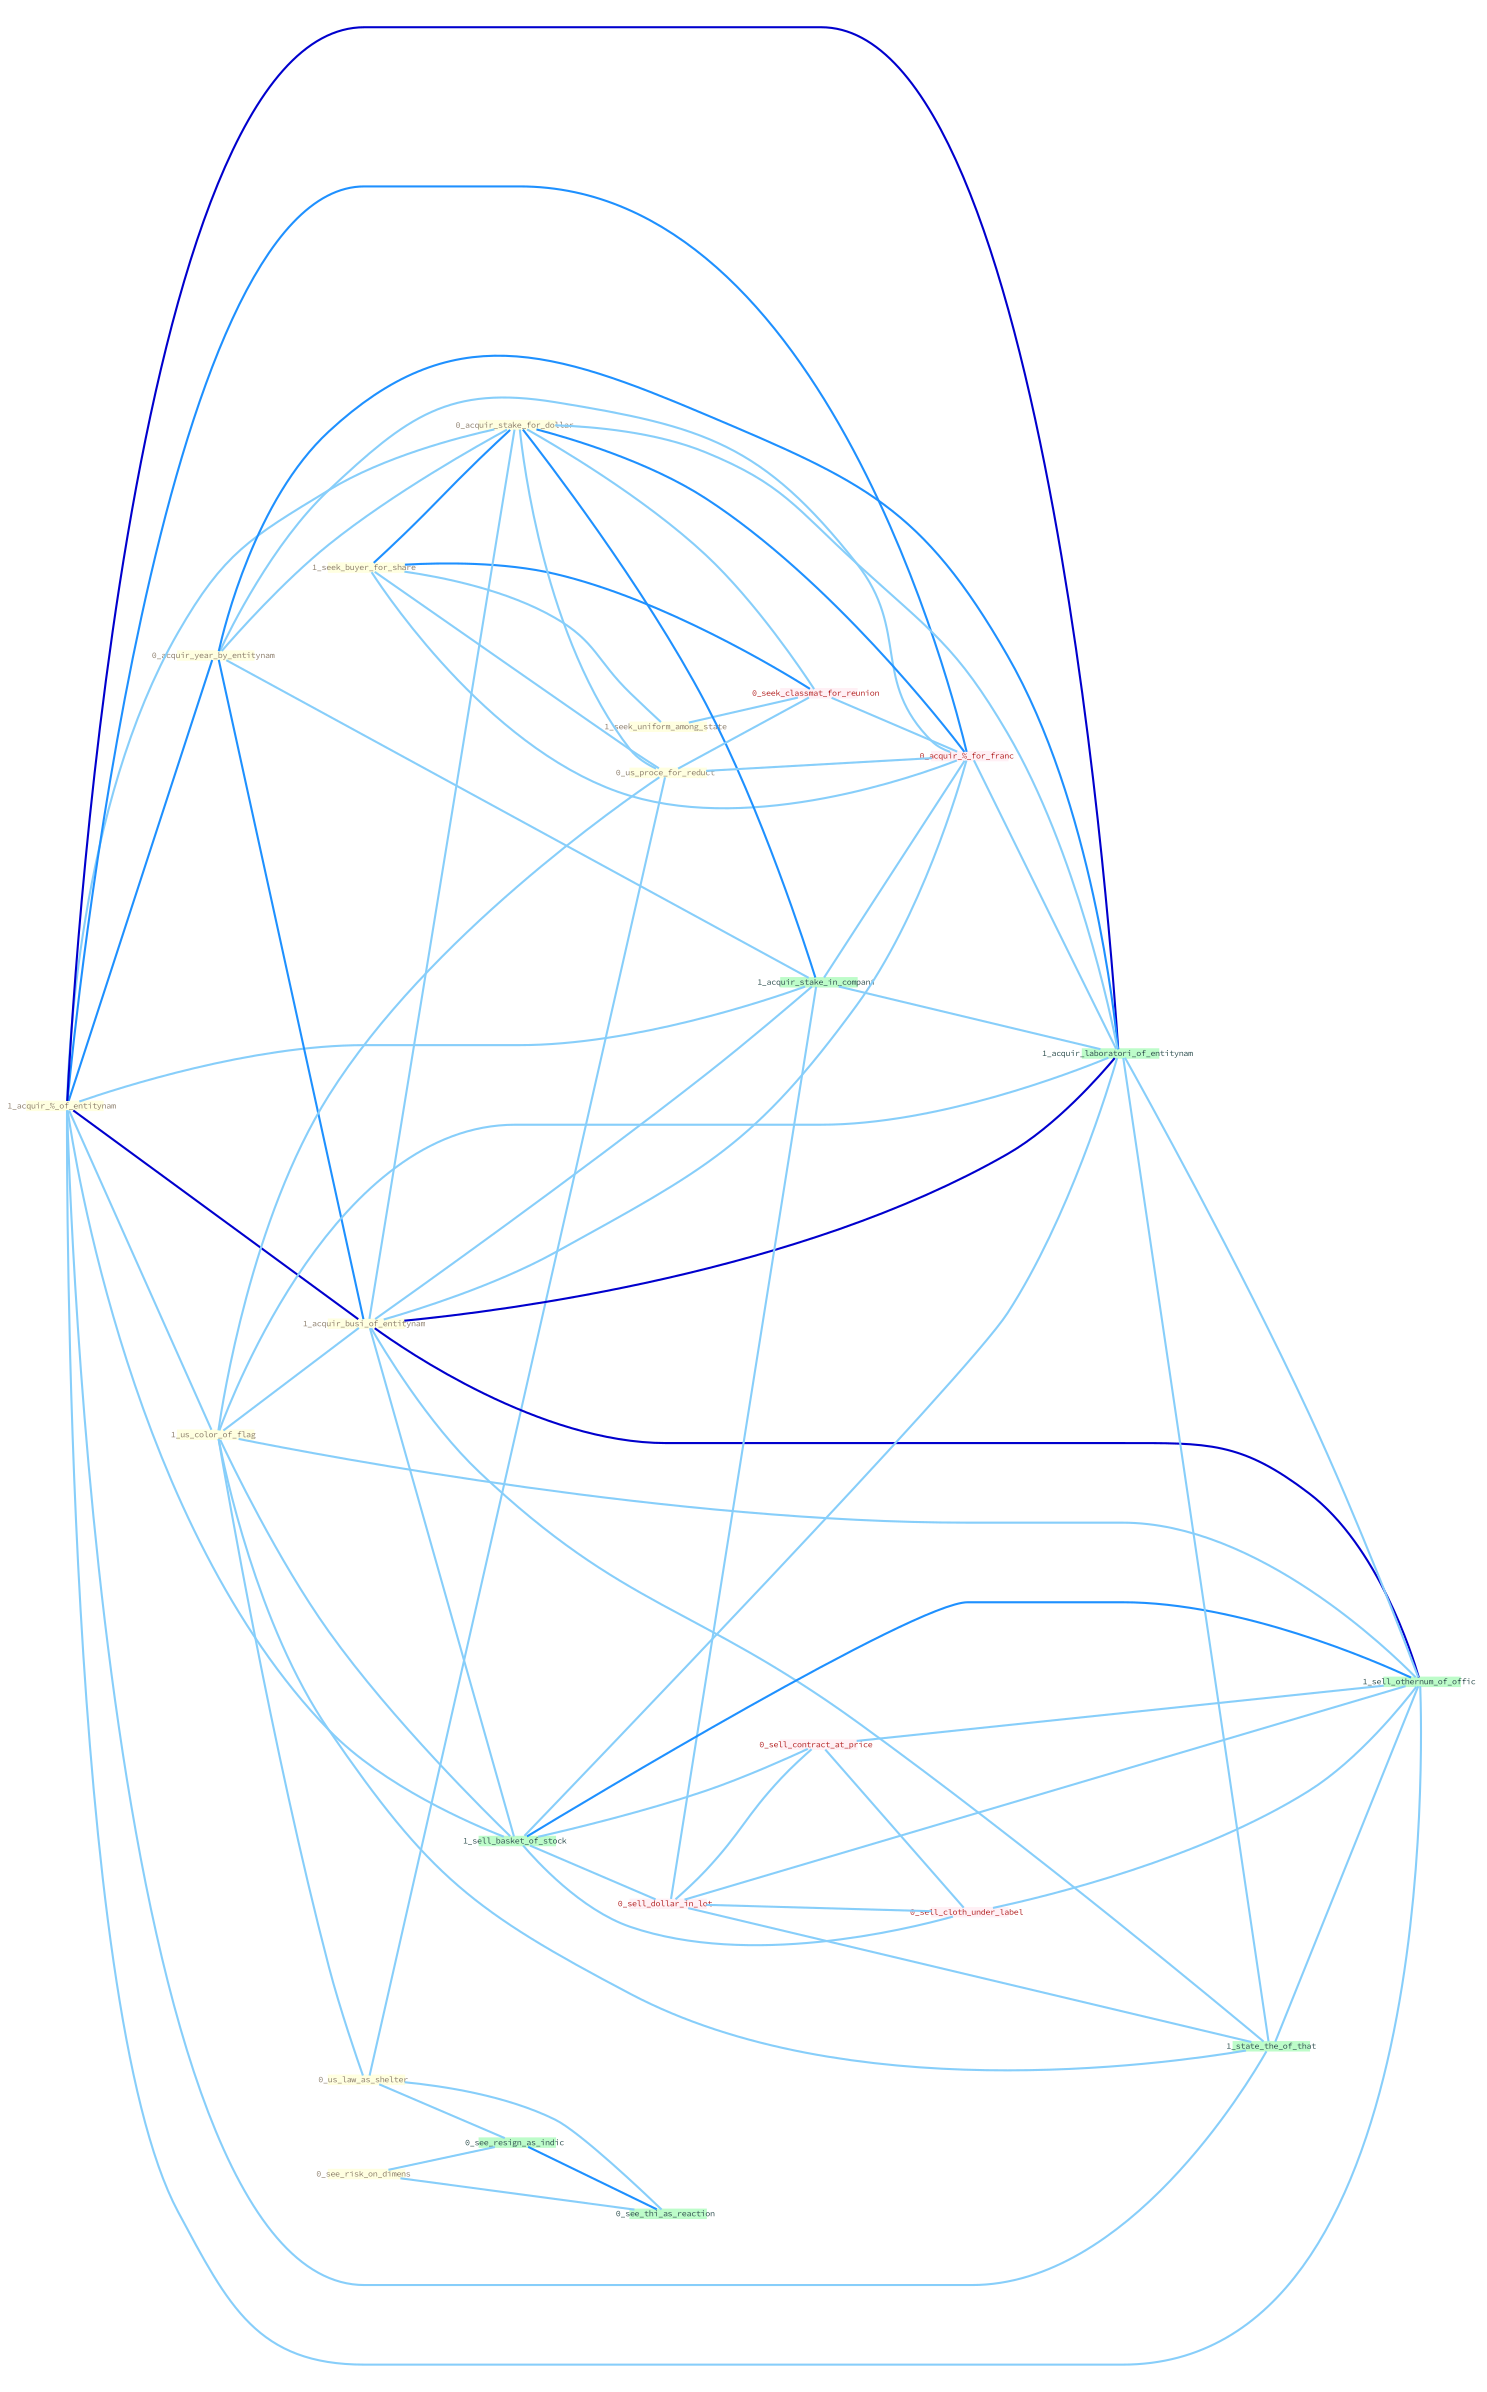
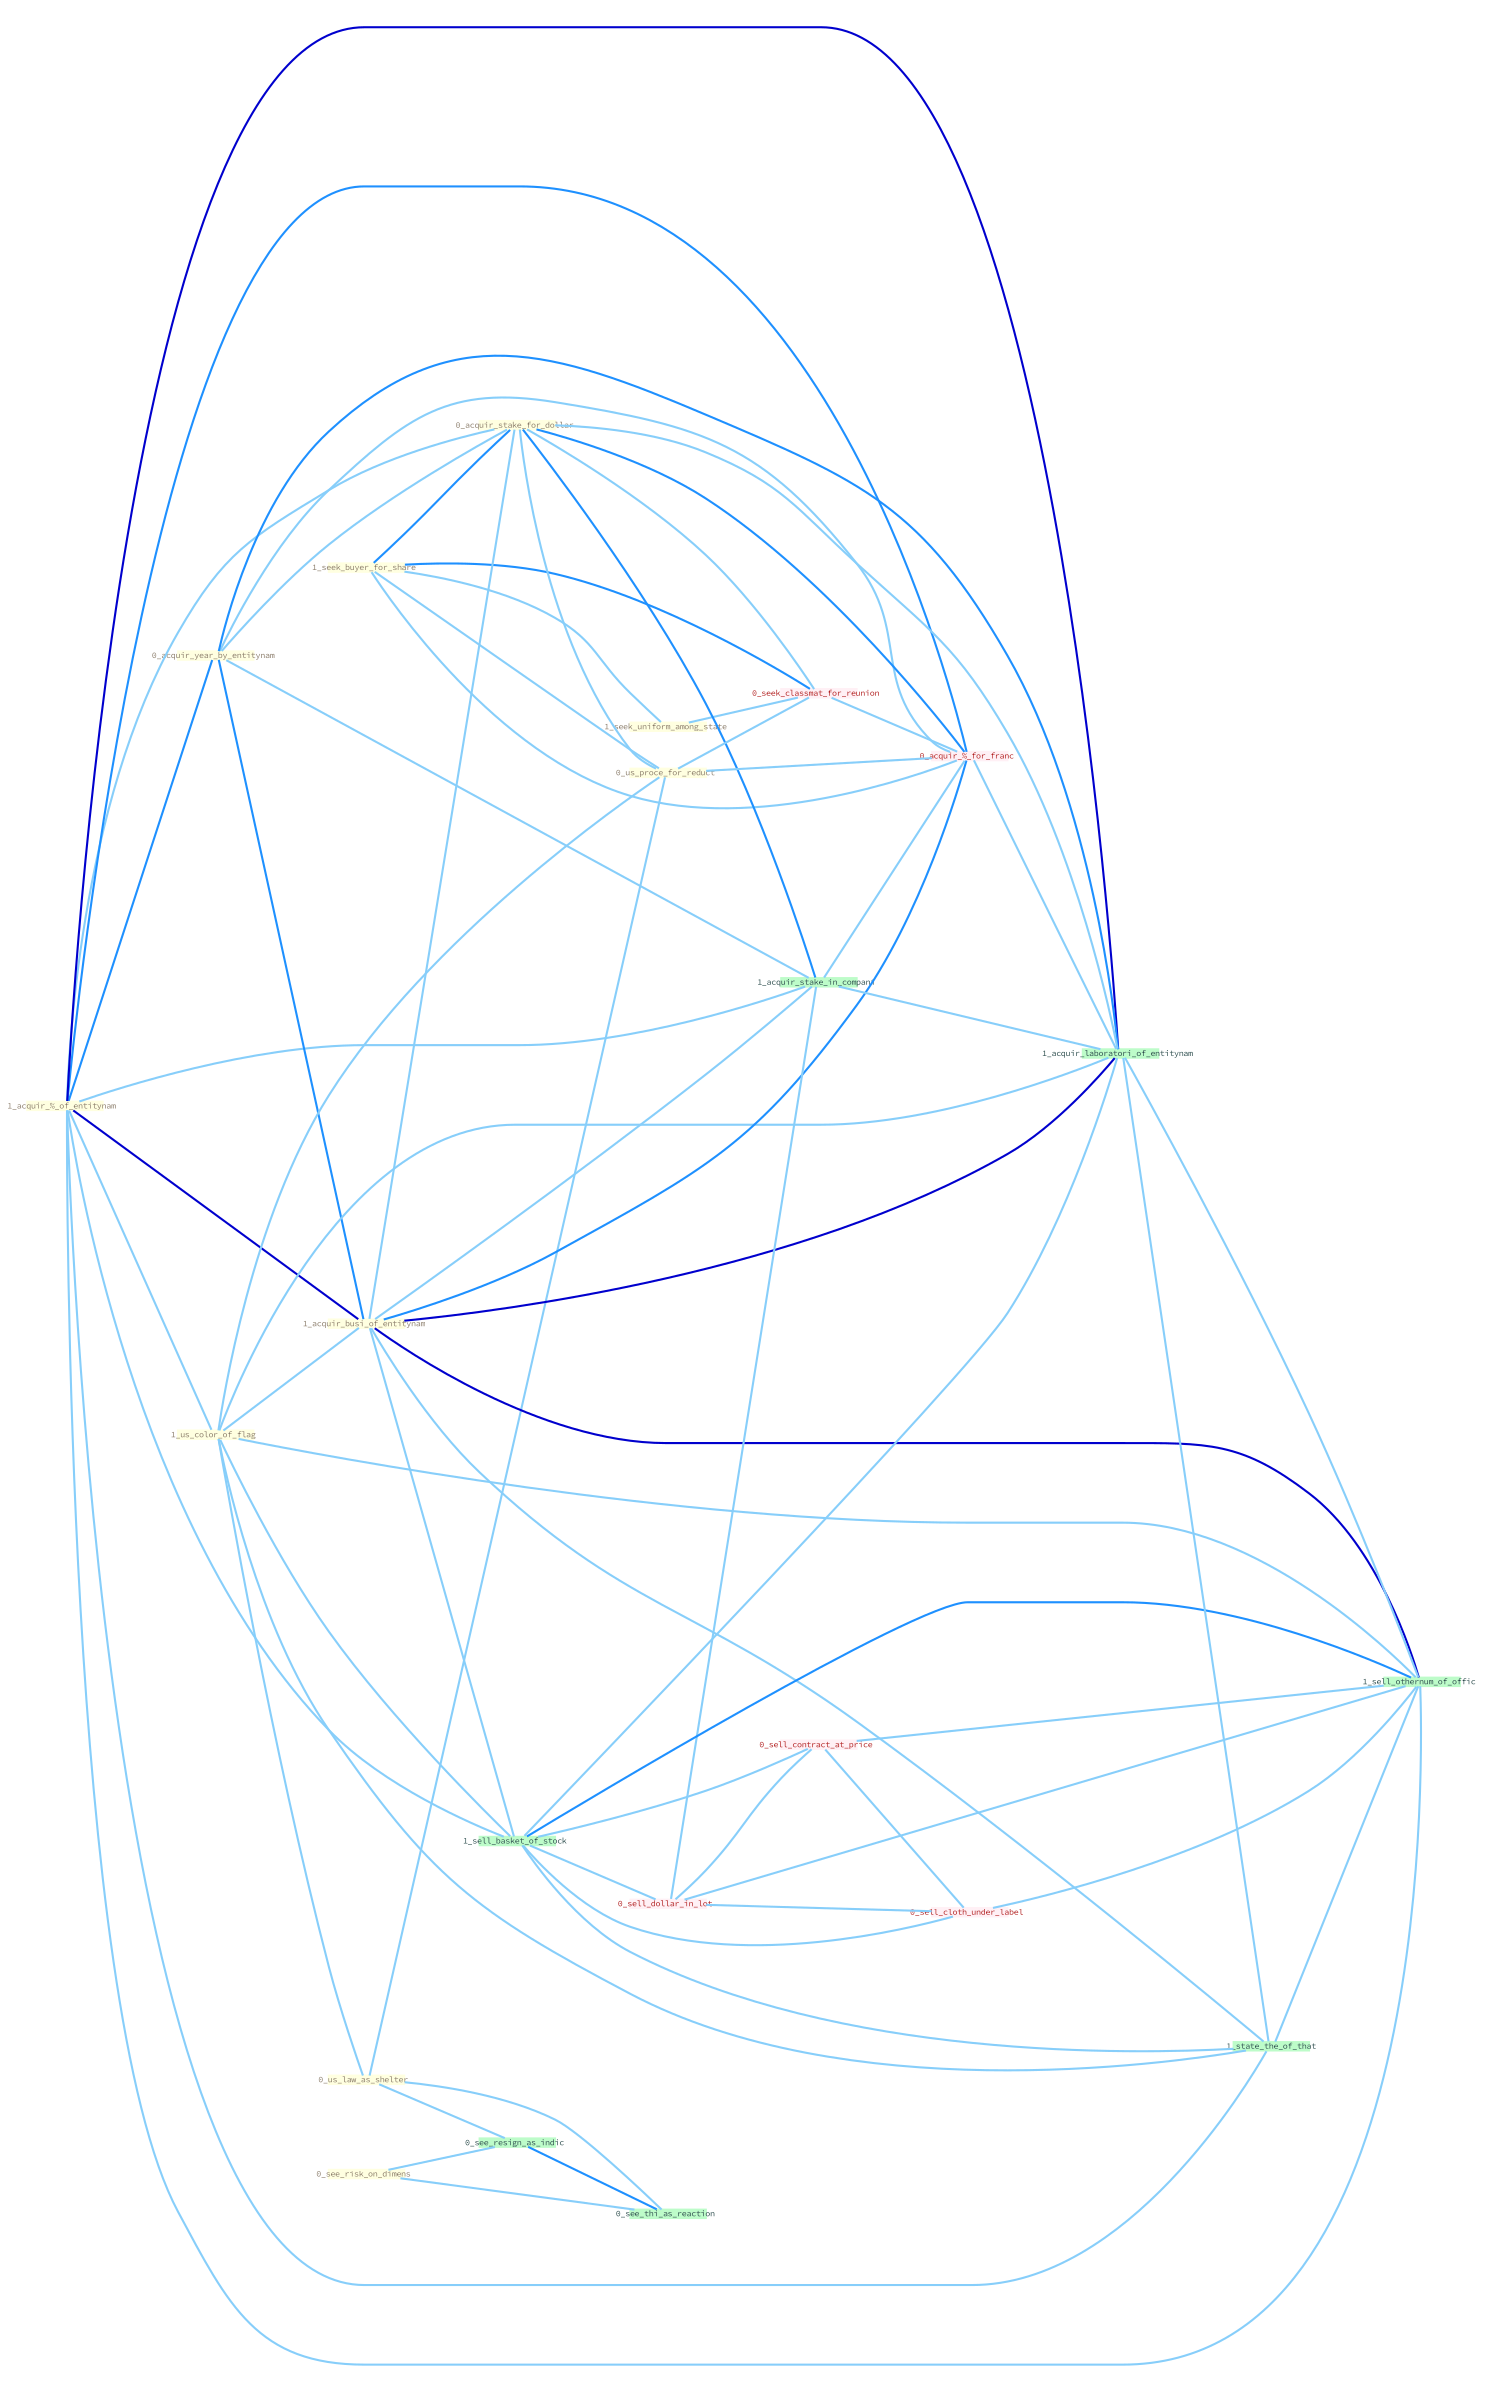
(771, 1108) -> (771, 1108)
(970, 1975) -> (850, 2024)
